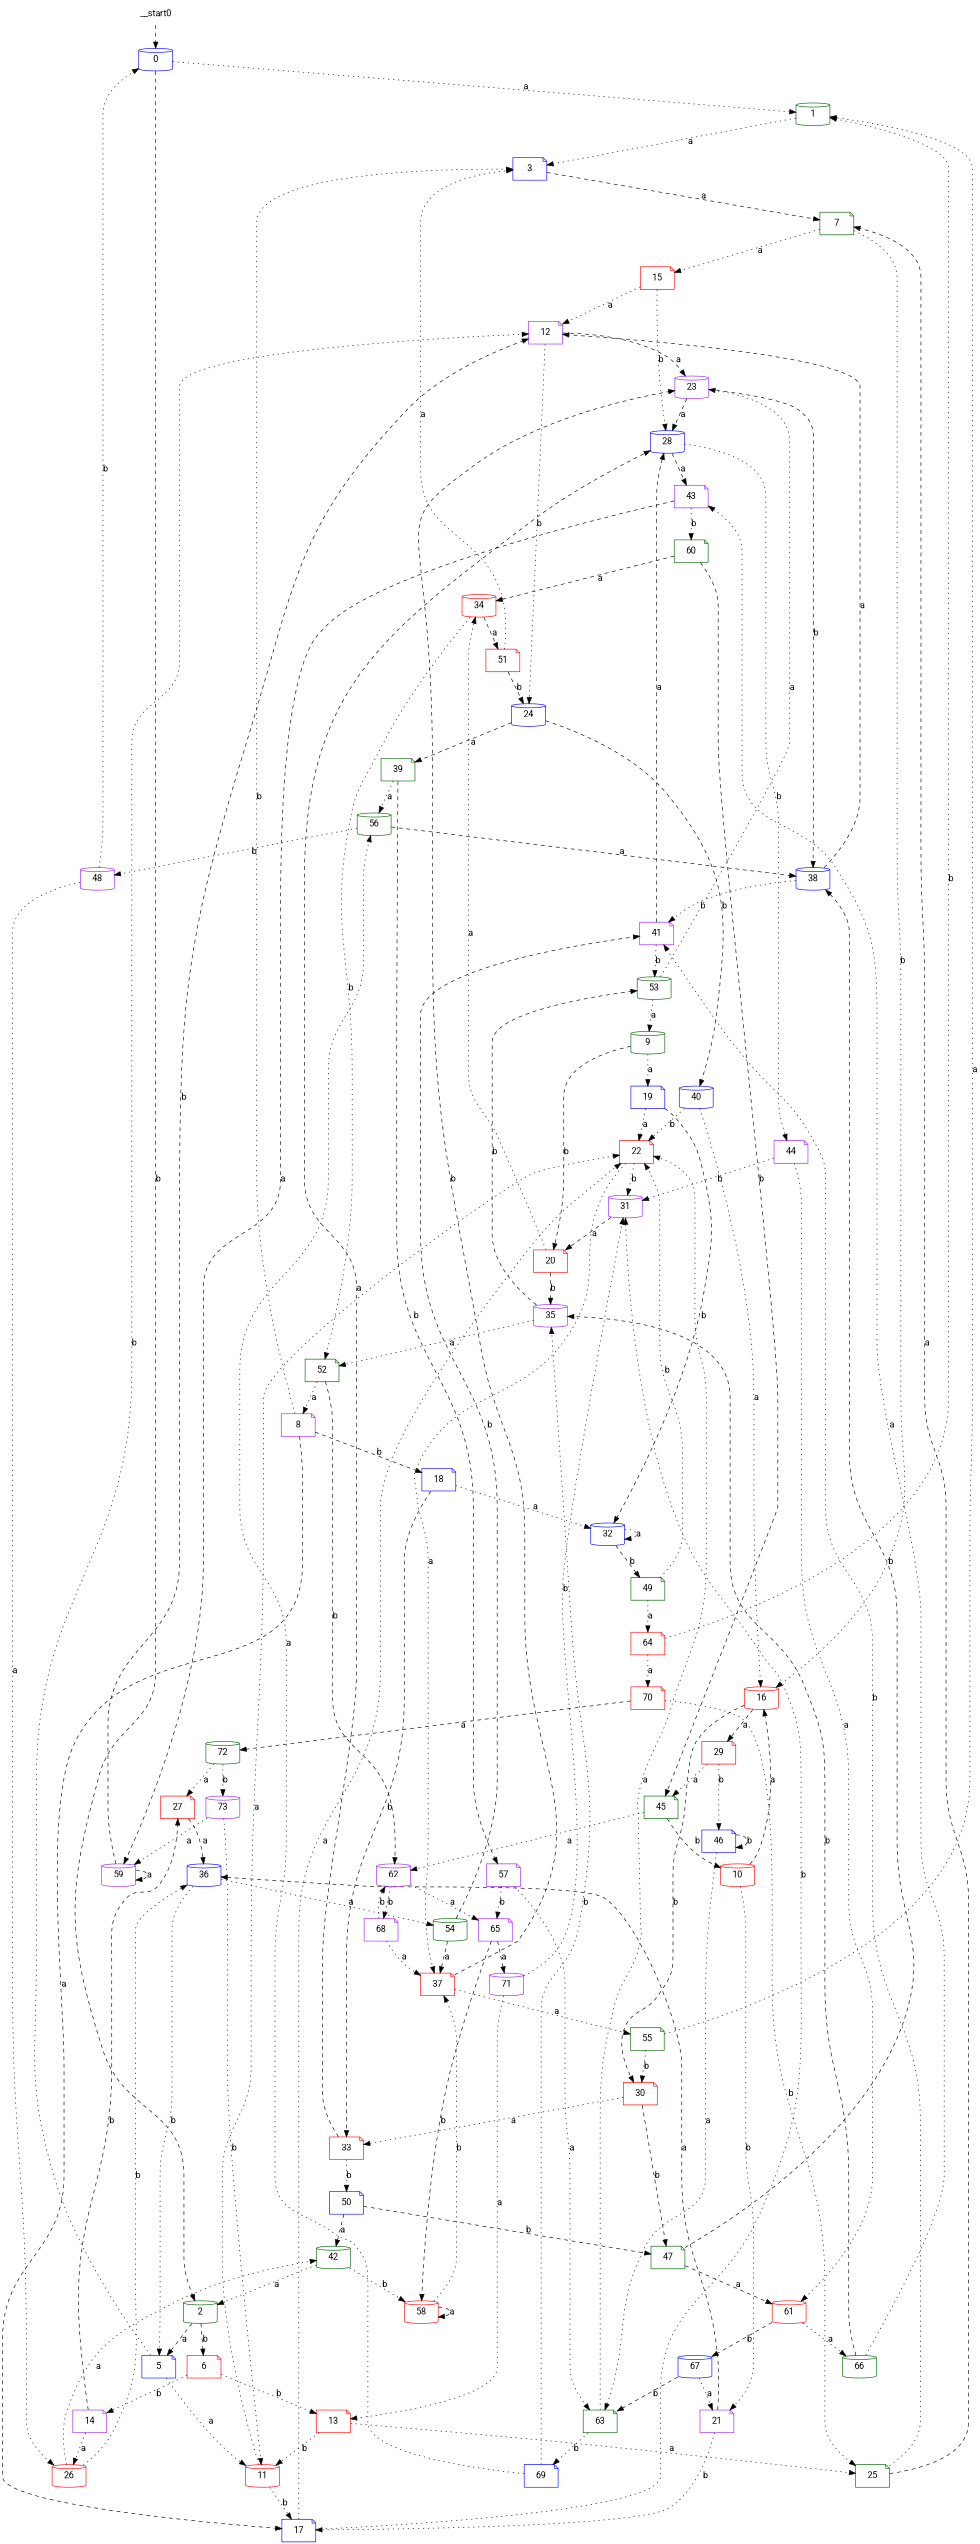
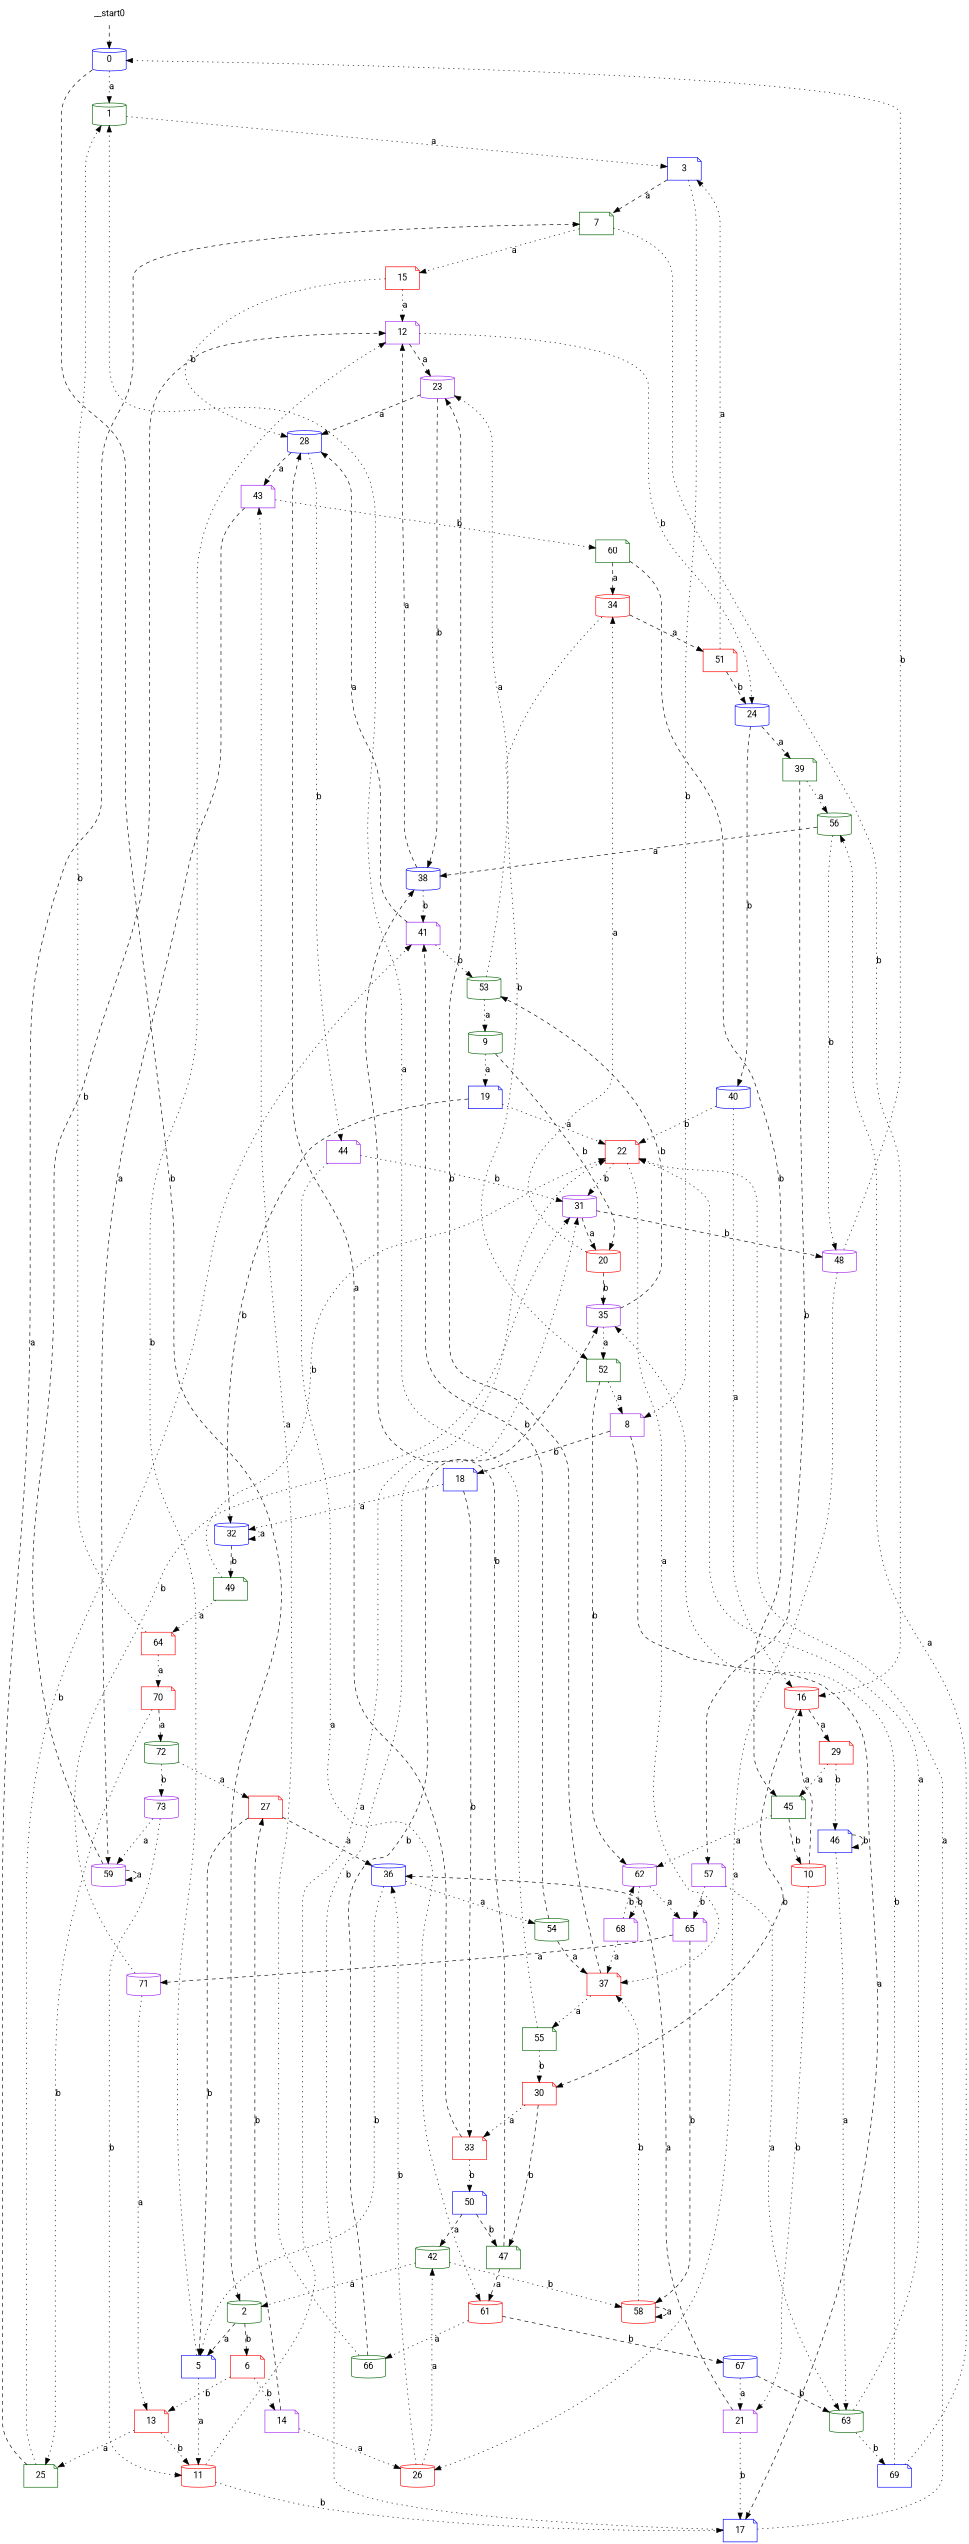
(257, 687) -> (686, 804)
none -> (701, 1232)
(551, 1261) -> (603, 1261)
none -> (207, 2075)
(600, 2421) -> (846, 2421)
